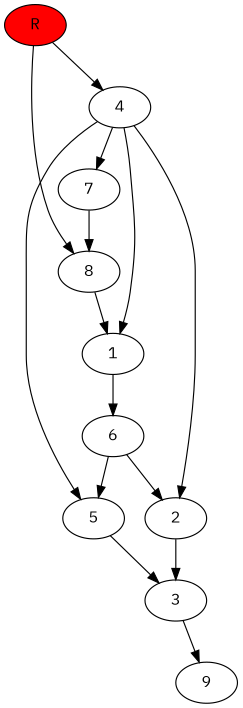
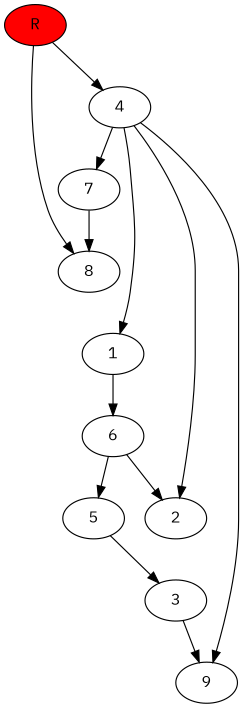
(26, 298) -> (239, 370)
(99, 307) -> none
(176, 554) -> none
